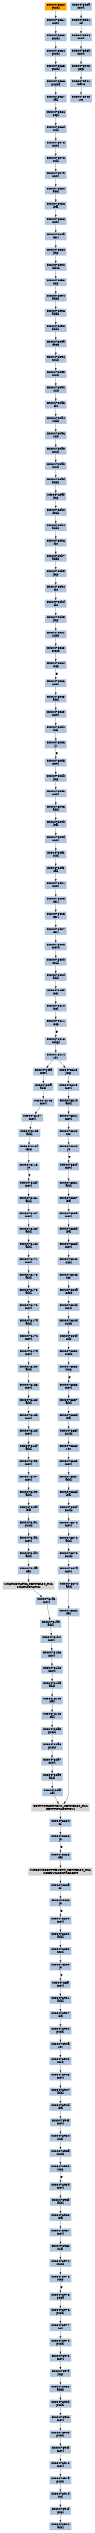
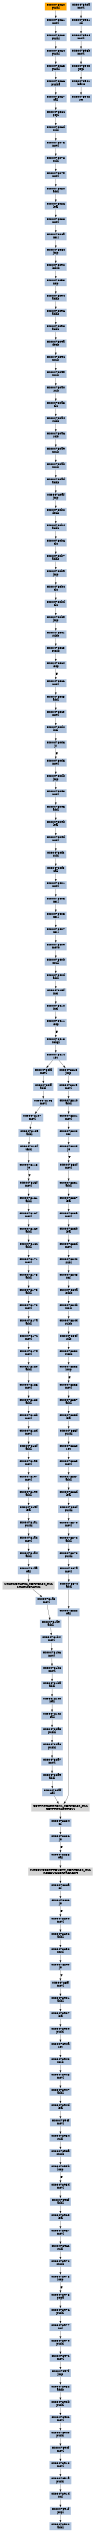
none -> (69, 1268)
